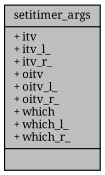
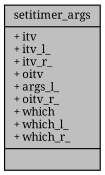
(36, 87) -> (36, 87)
